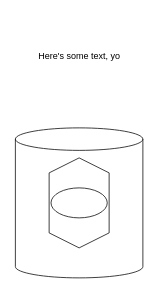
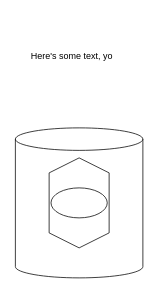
(79, 57) -> (72, 57)
